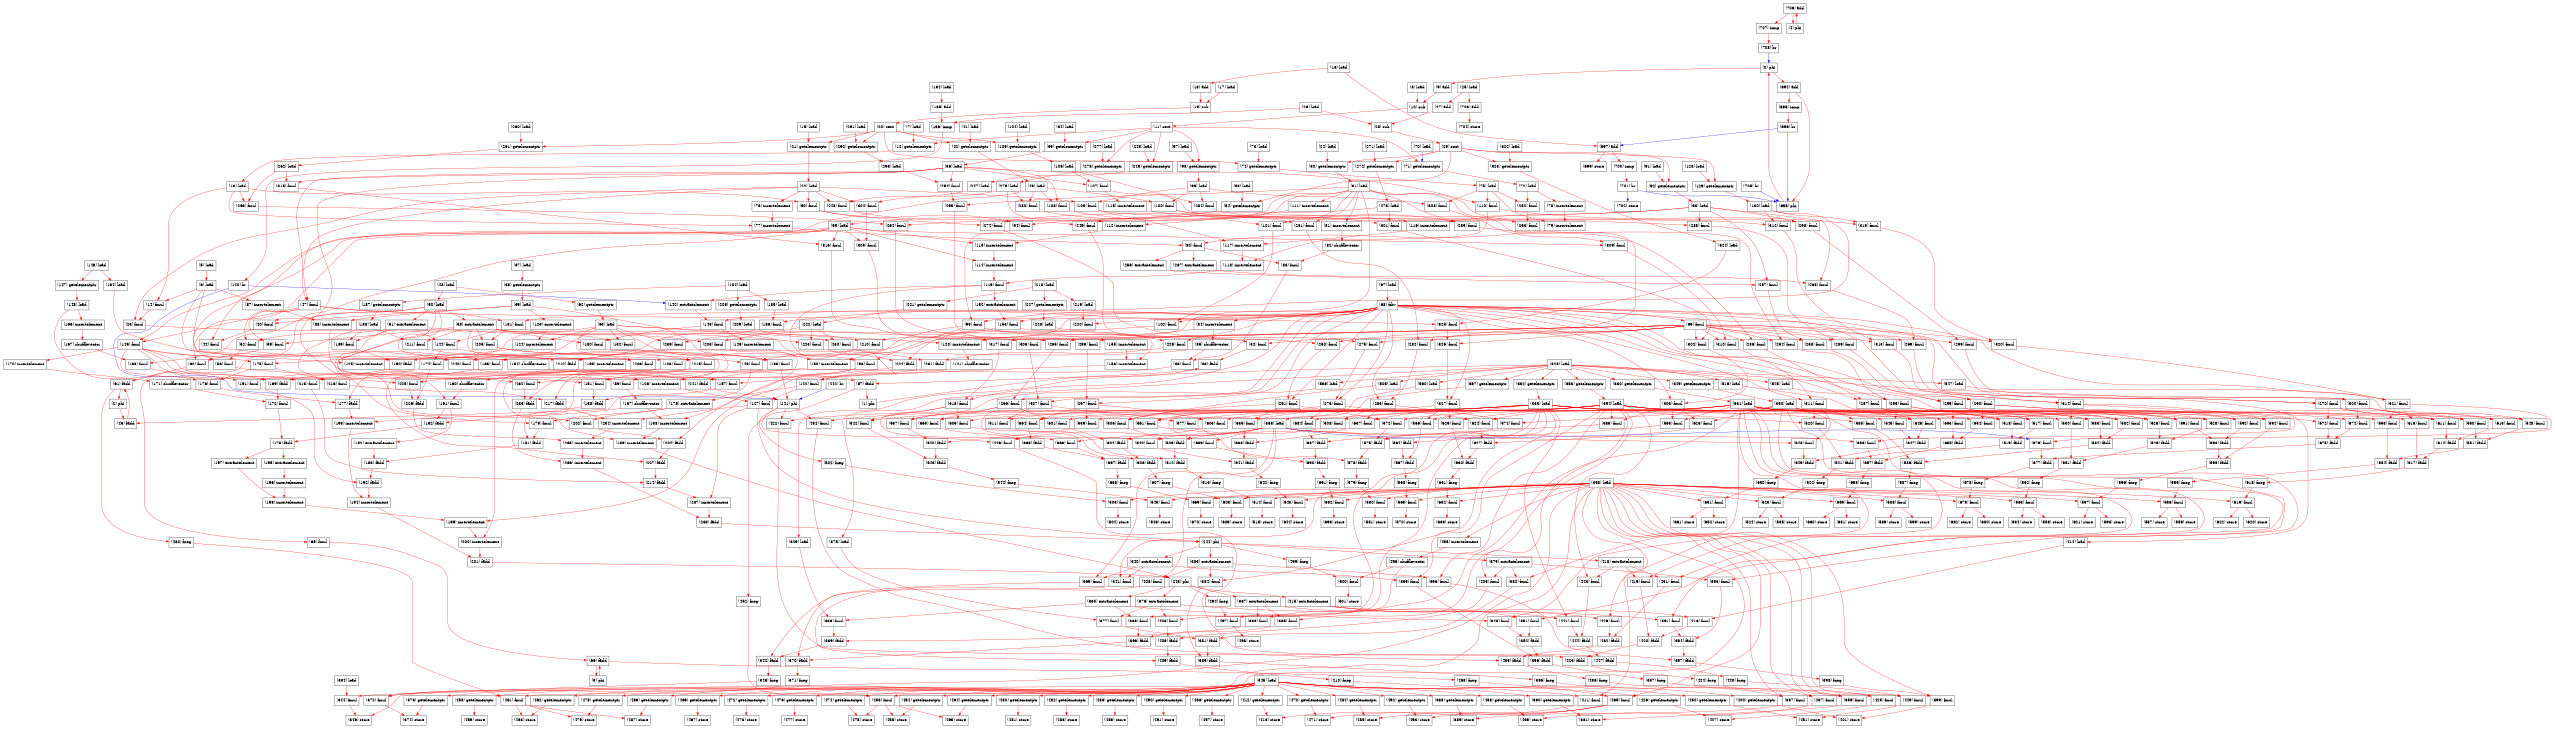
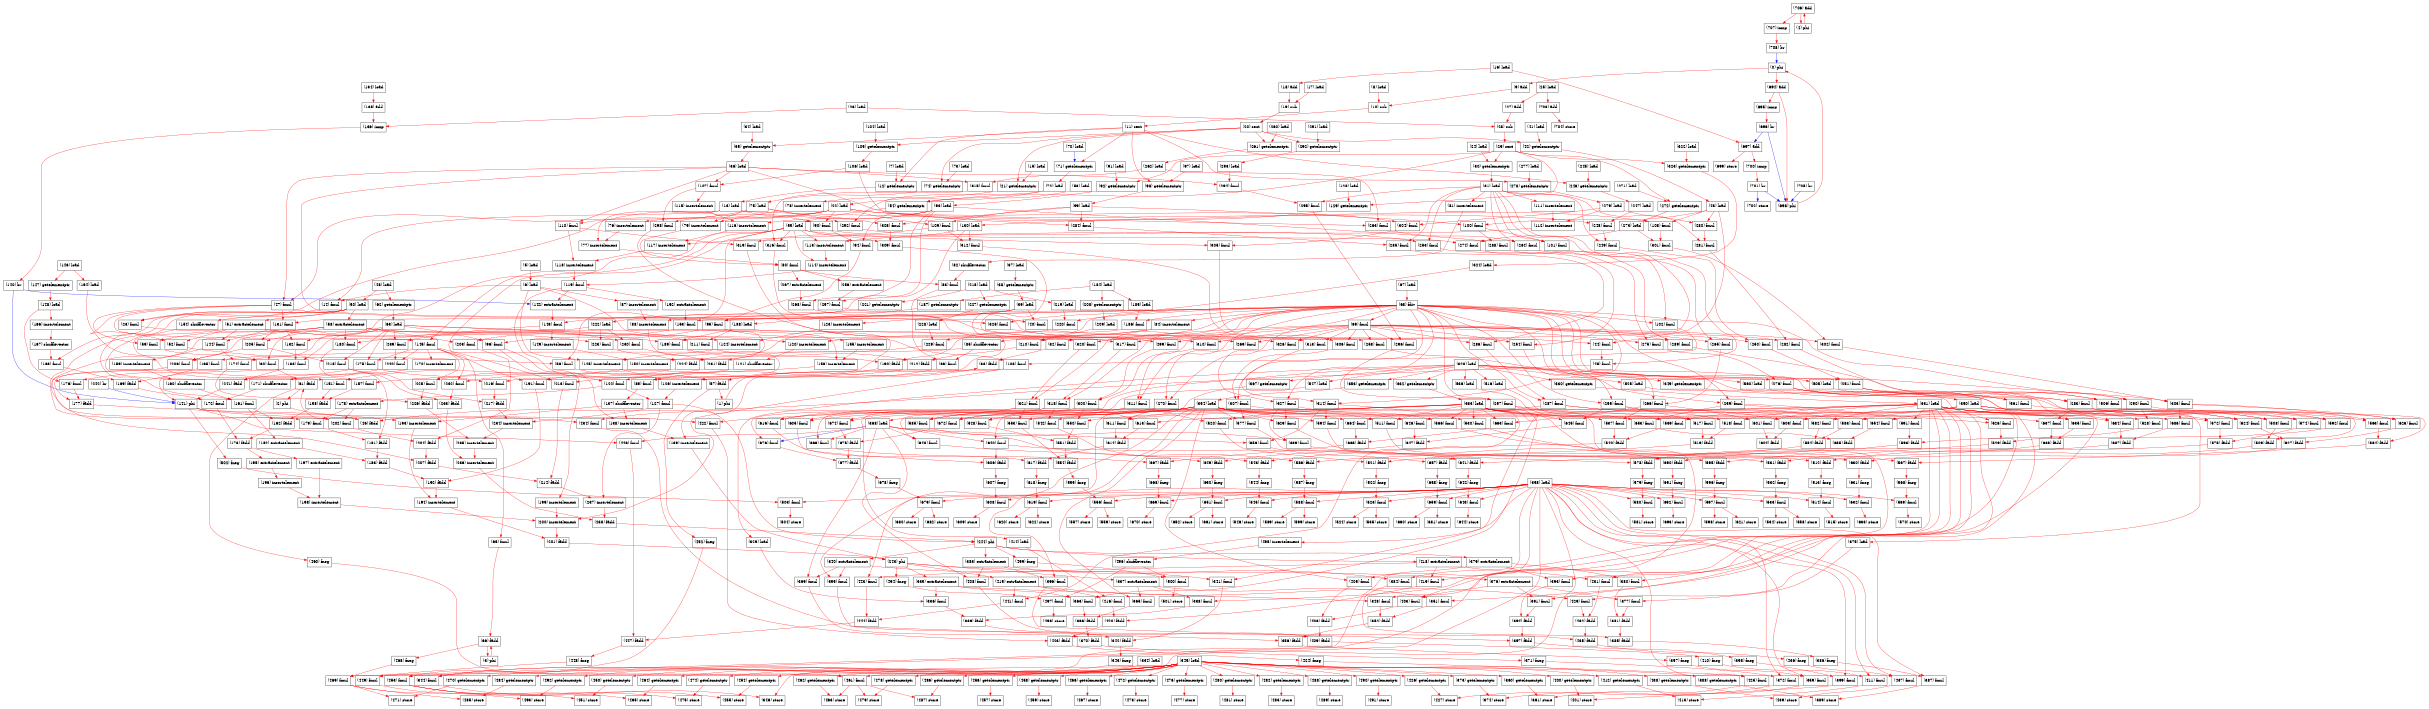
(1129, 453) -> (996, 452)
(373, 513) -> (437, 513)
